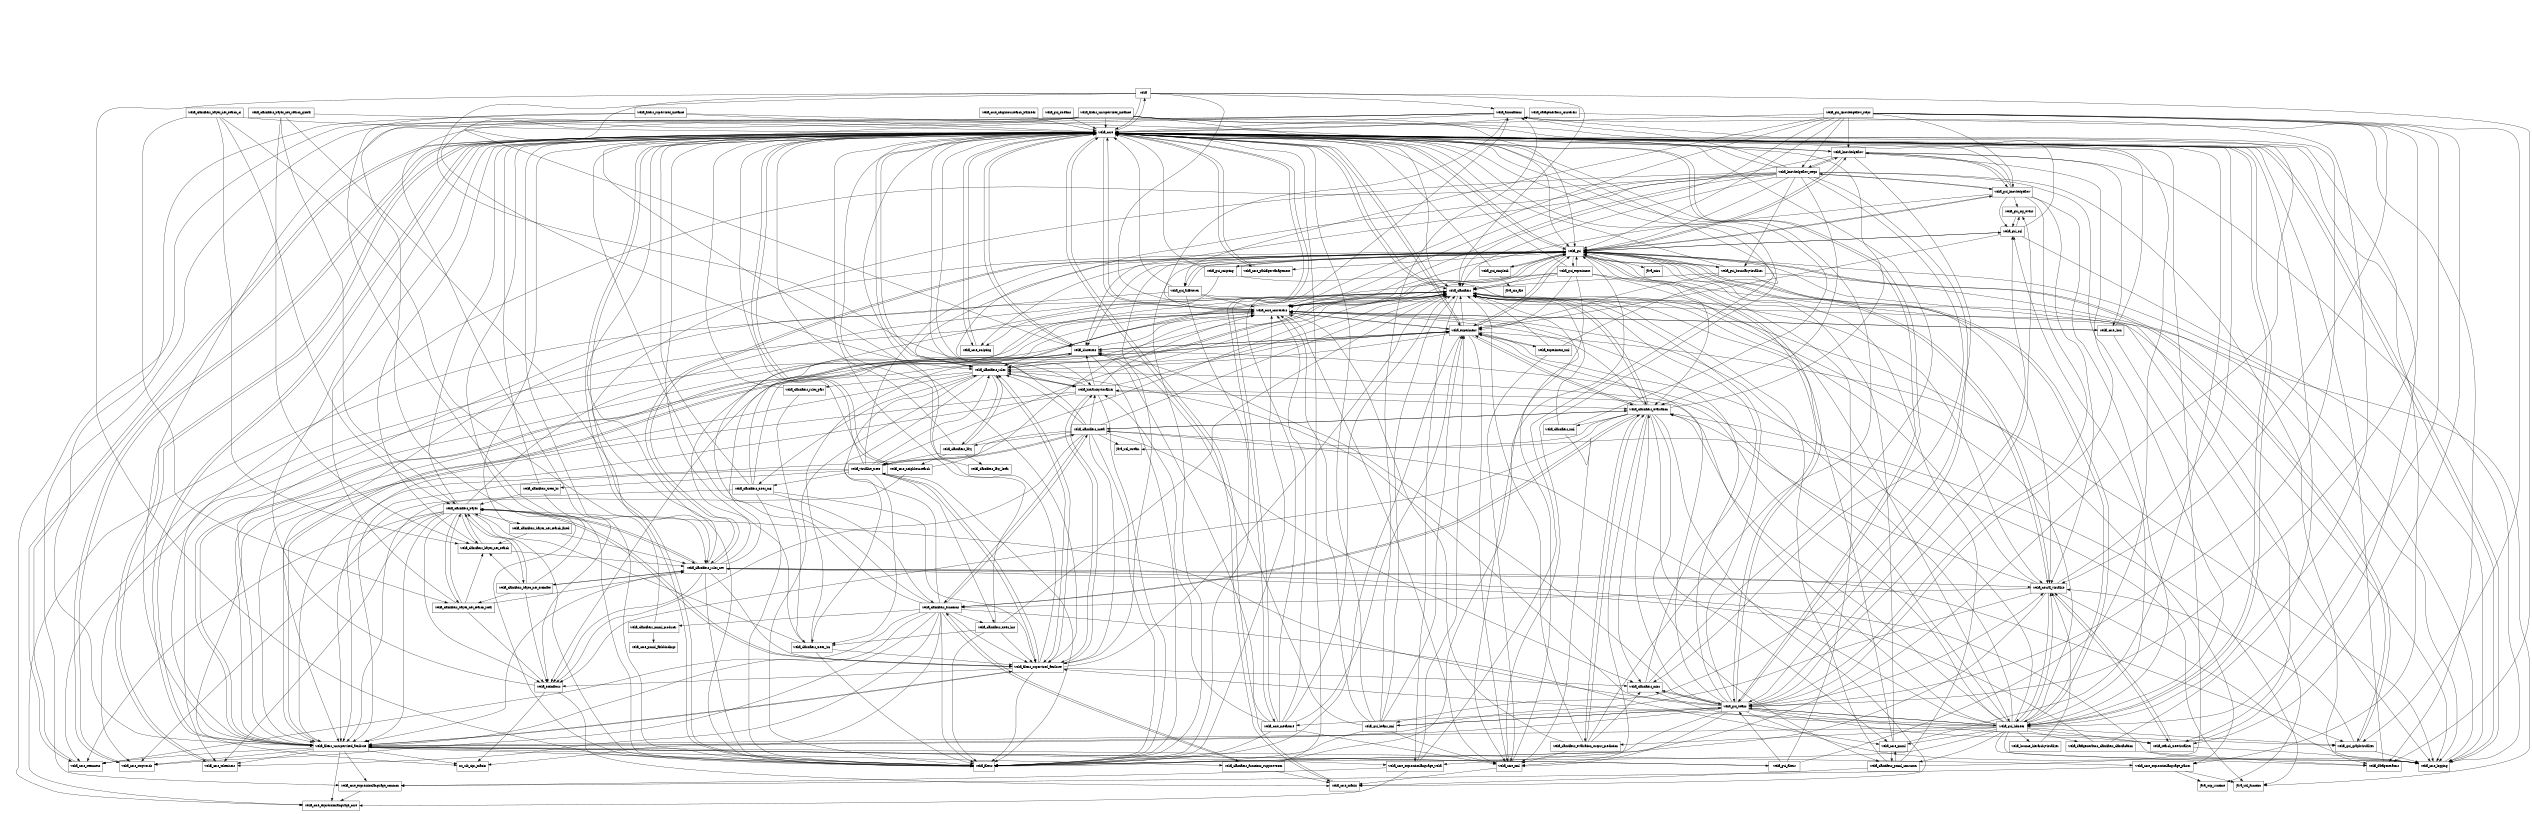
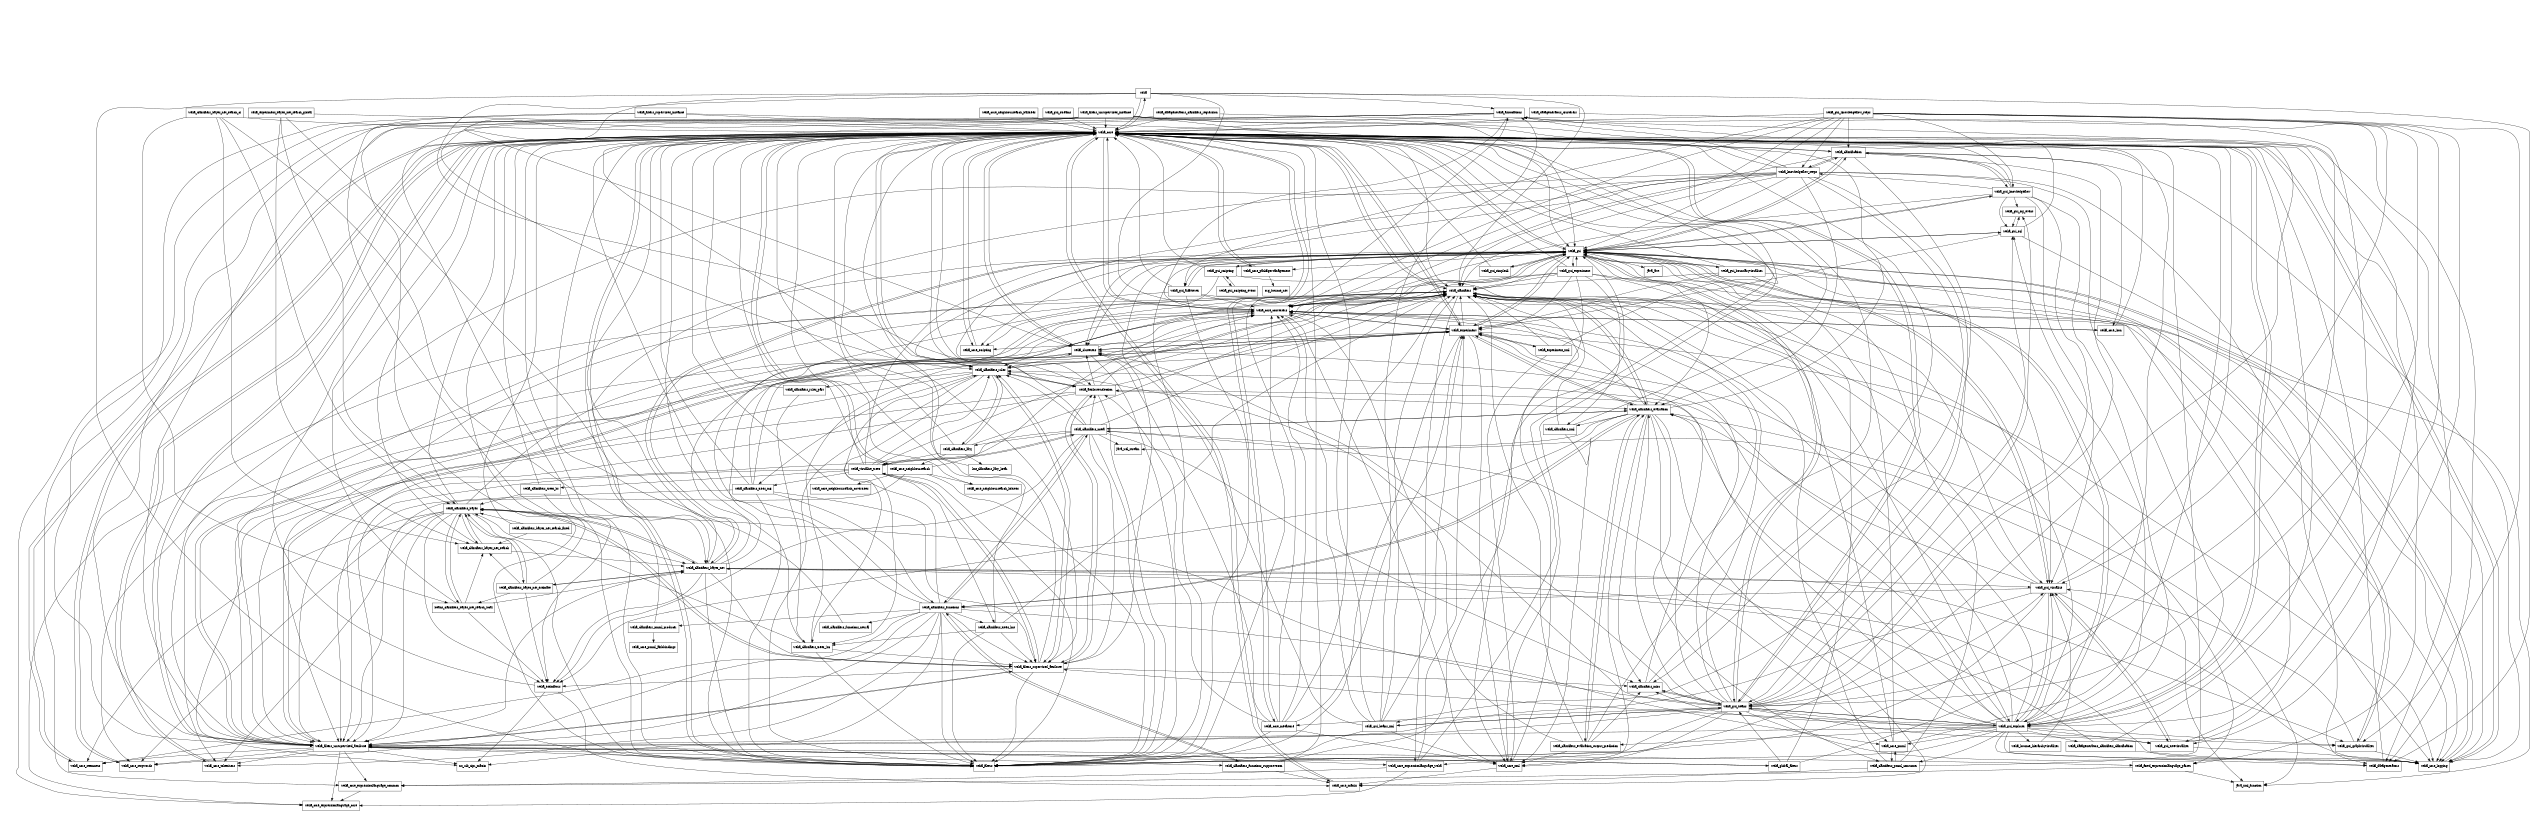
(281, 113) -> (281, 113)
none -> (1187, 113)
(1848, 153) -> (1848, 153)
(1904, 180) -> none
(1772, 218) -> none
(1653, 271) -> (1653, 271)
none -> (1237, 291)
none -> (1276, 291)
(1514, 291) -> none
none -> (2159, 322)
(1231, 360) -> (1223, 339)
none -> (1618, 366)
(564, 381) -> none
(1096, 390) -> (1096, 390)
(701, 455) -> none
(990, 469) -> (990, 469)
none -> (841, 489)
none -> (993, 489)
(1274, 504) -> none
(498, 519) -> (499, 518)
(705, 568) -> (705, 568)
(2049, 588) -> (2049, 588)
(464, 608) -> (464, 608)
none -> (1137, 626)
none -> (845, 628)
(2012, 727) -> (2012, 727)
(2172, 747) -> (2172, 747)
(1784, 766) -> (1784, 766)
(2163, 766) -> (2163, 766)
(2213, 786) -> none
(2249, 786) -> (2249, 786)
